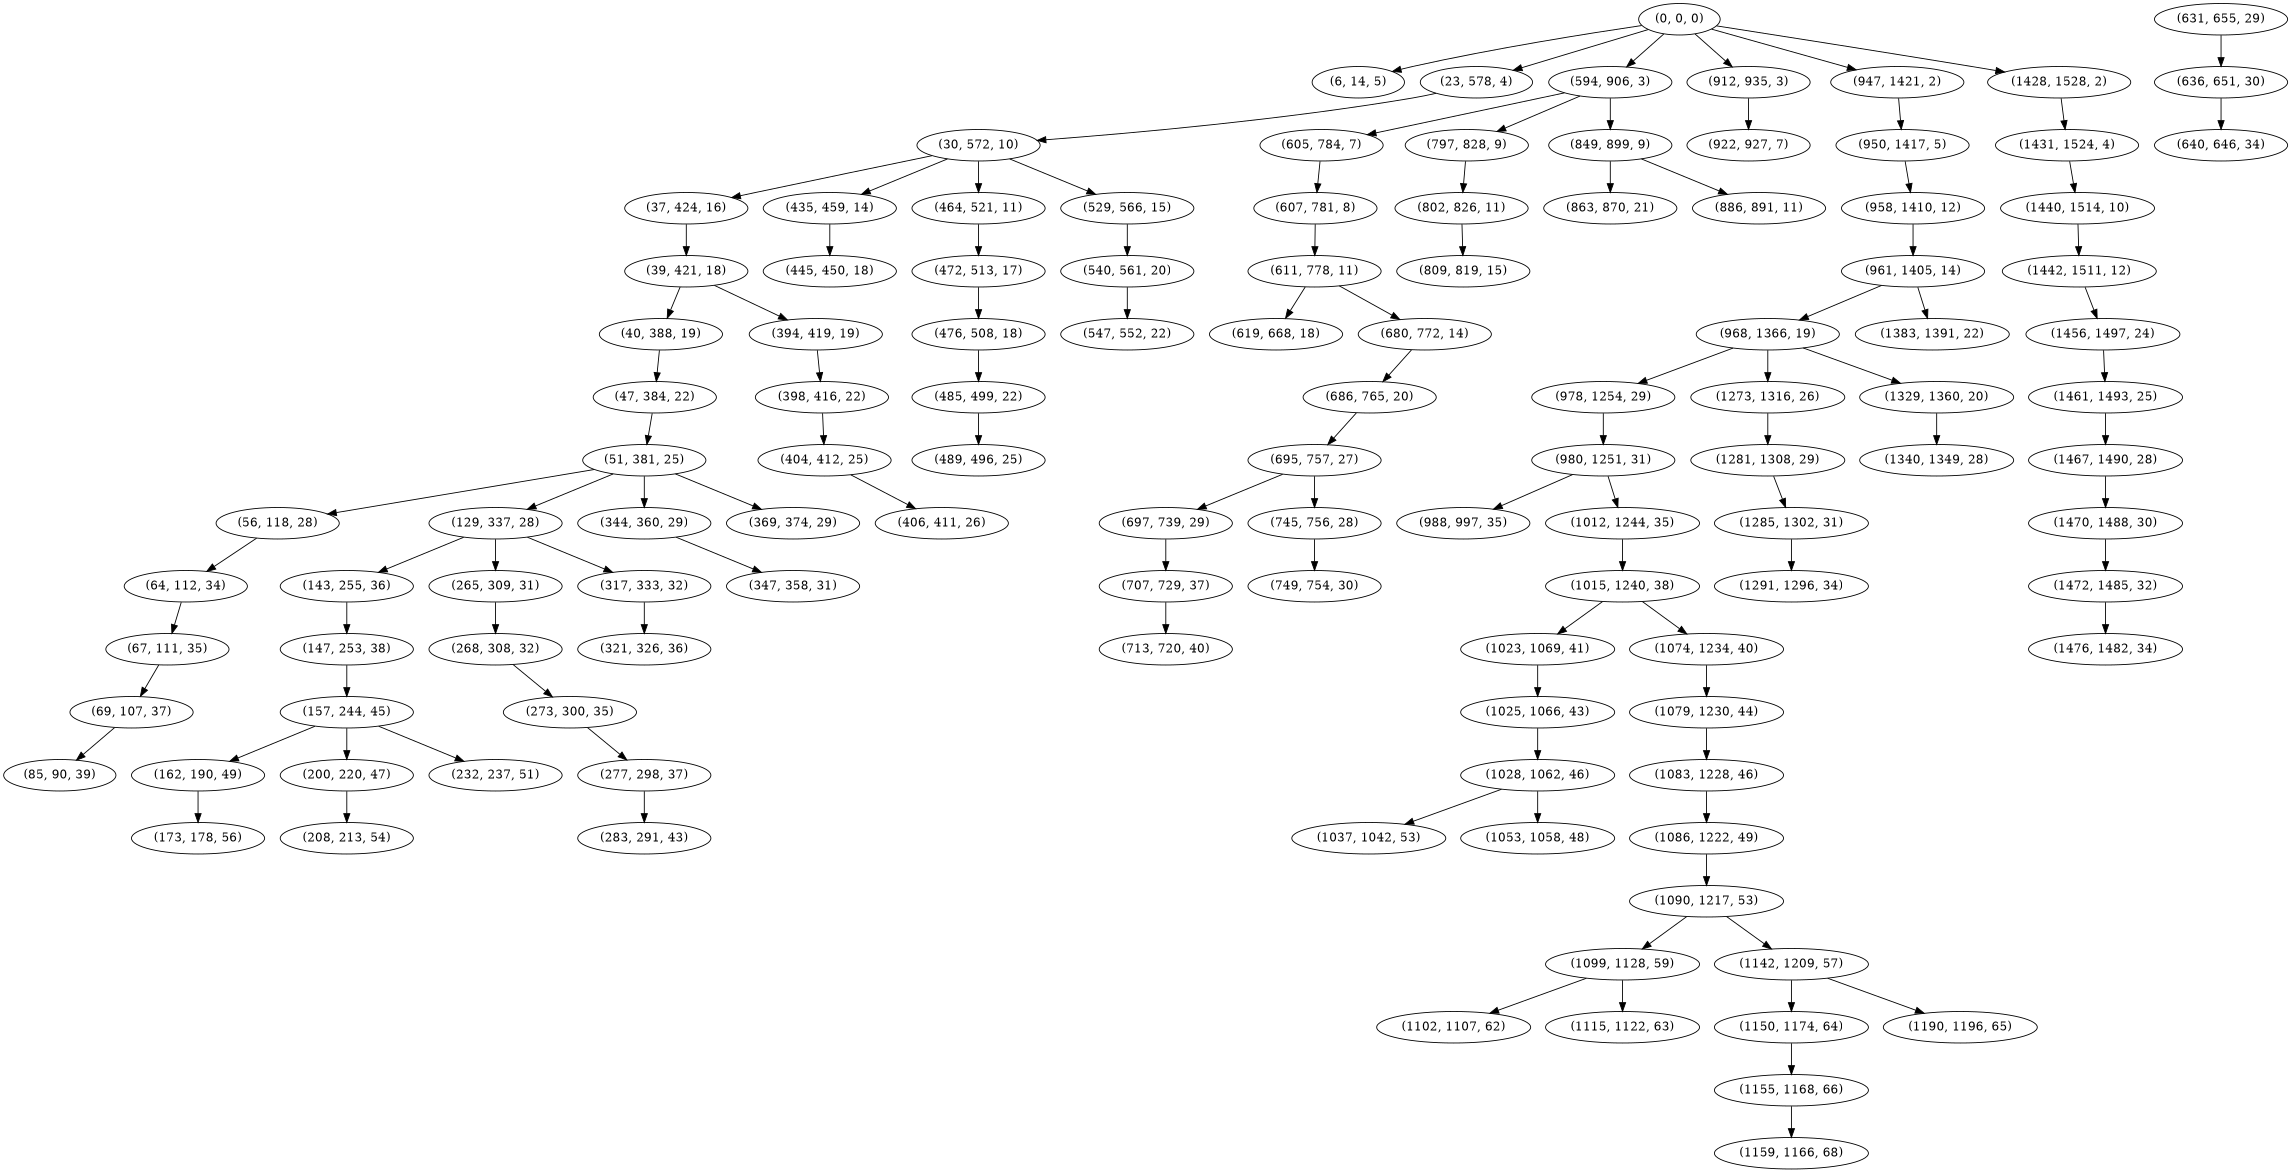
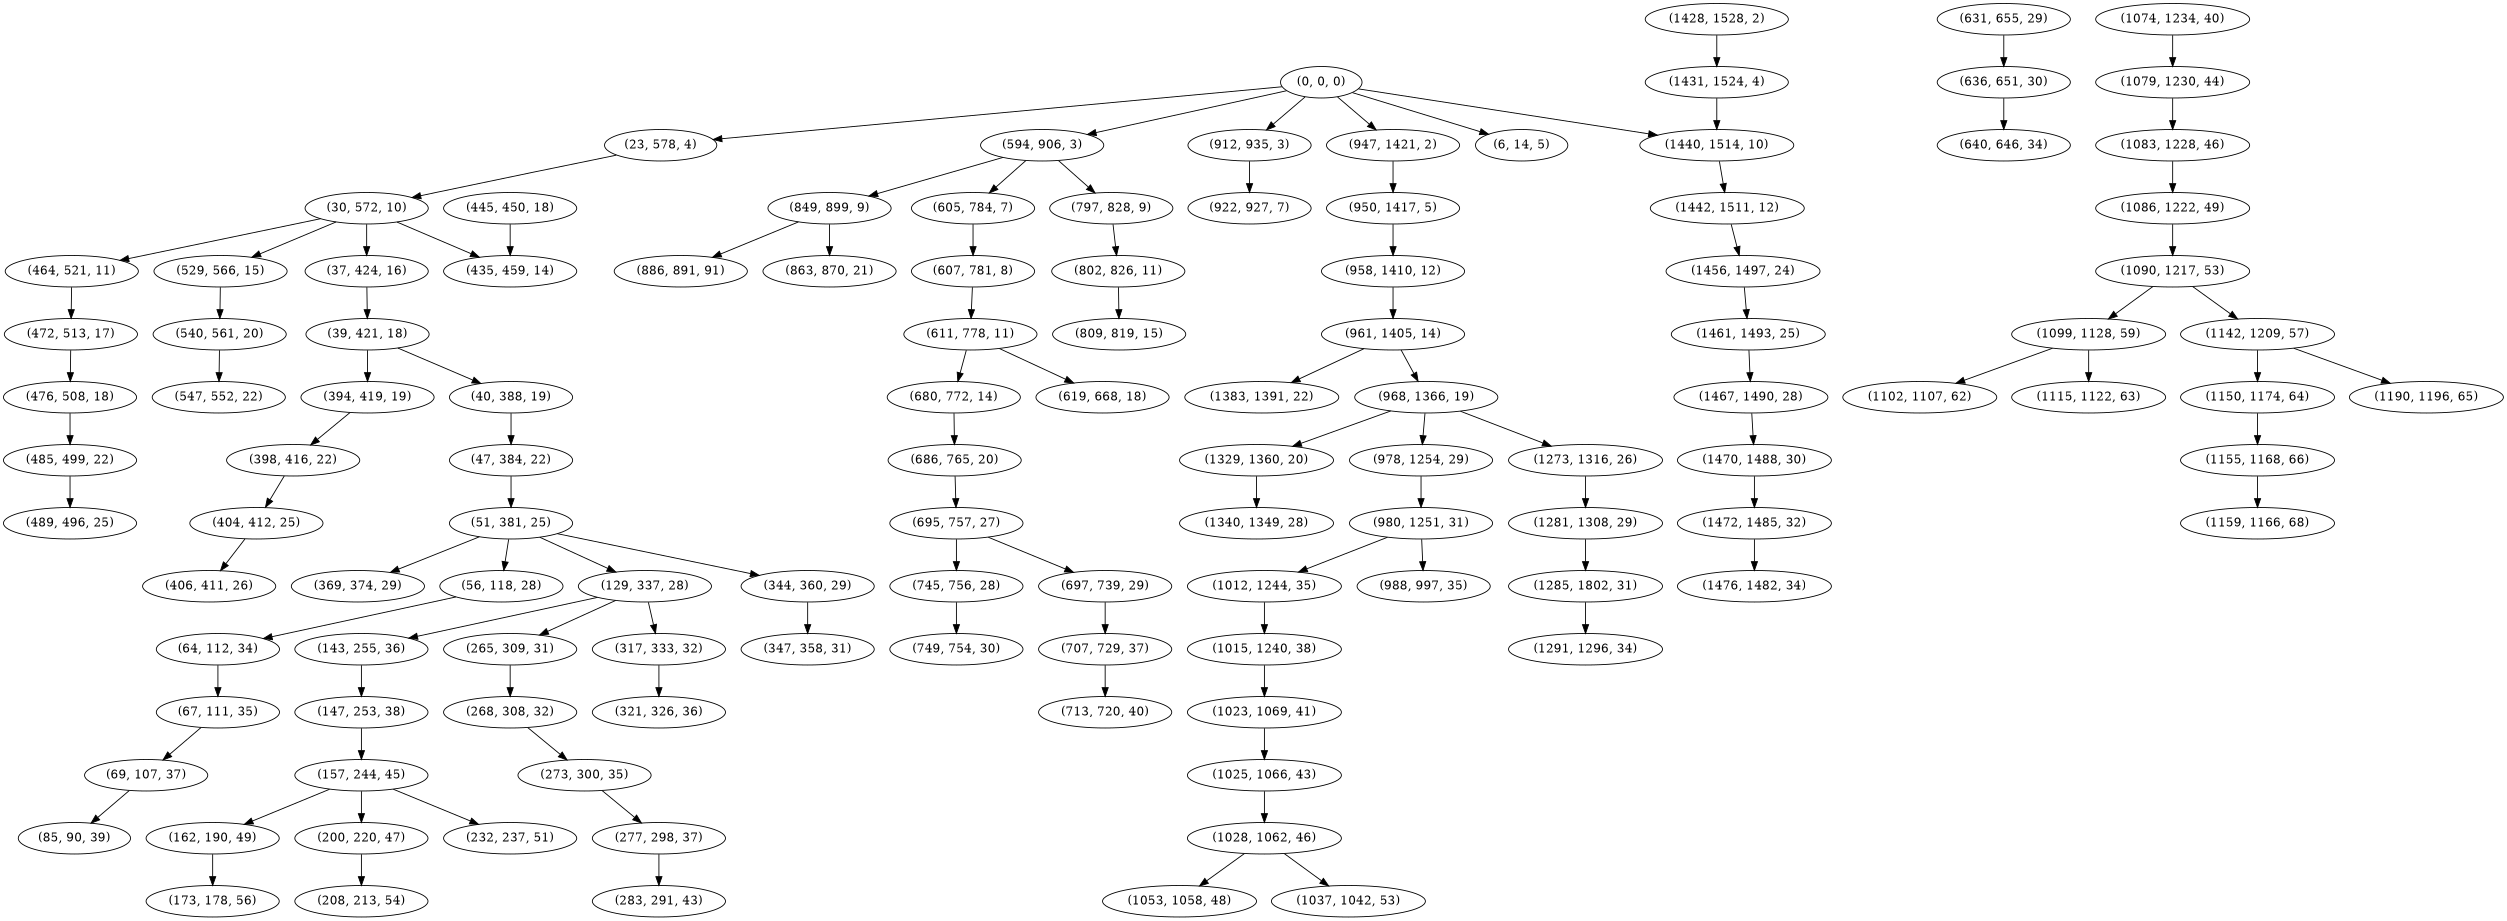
(1856, 48) -> (1504, 111)
(1759, 208) -> (681, 271)
(830, 235) -> (510, 235)
(1791, 523) -> (1586, 586)
(1661, 615) -> none
